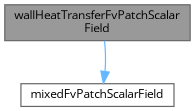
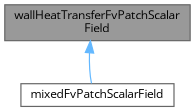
(106, 56) -> (90, 68)
